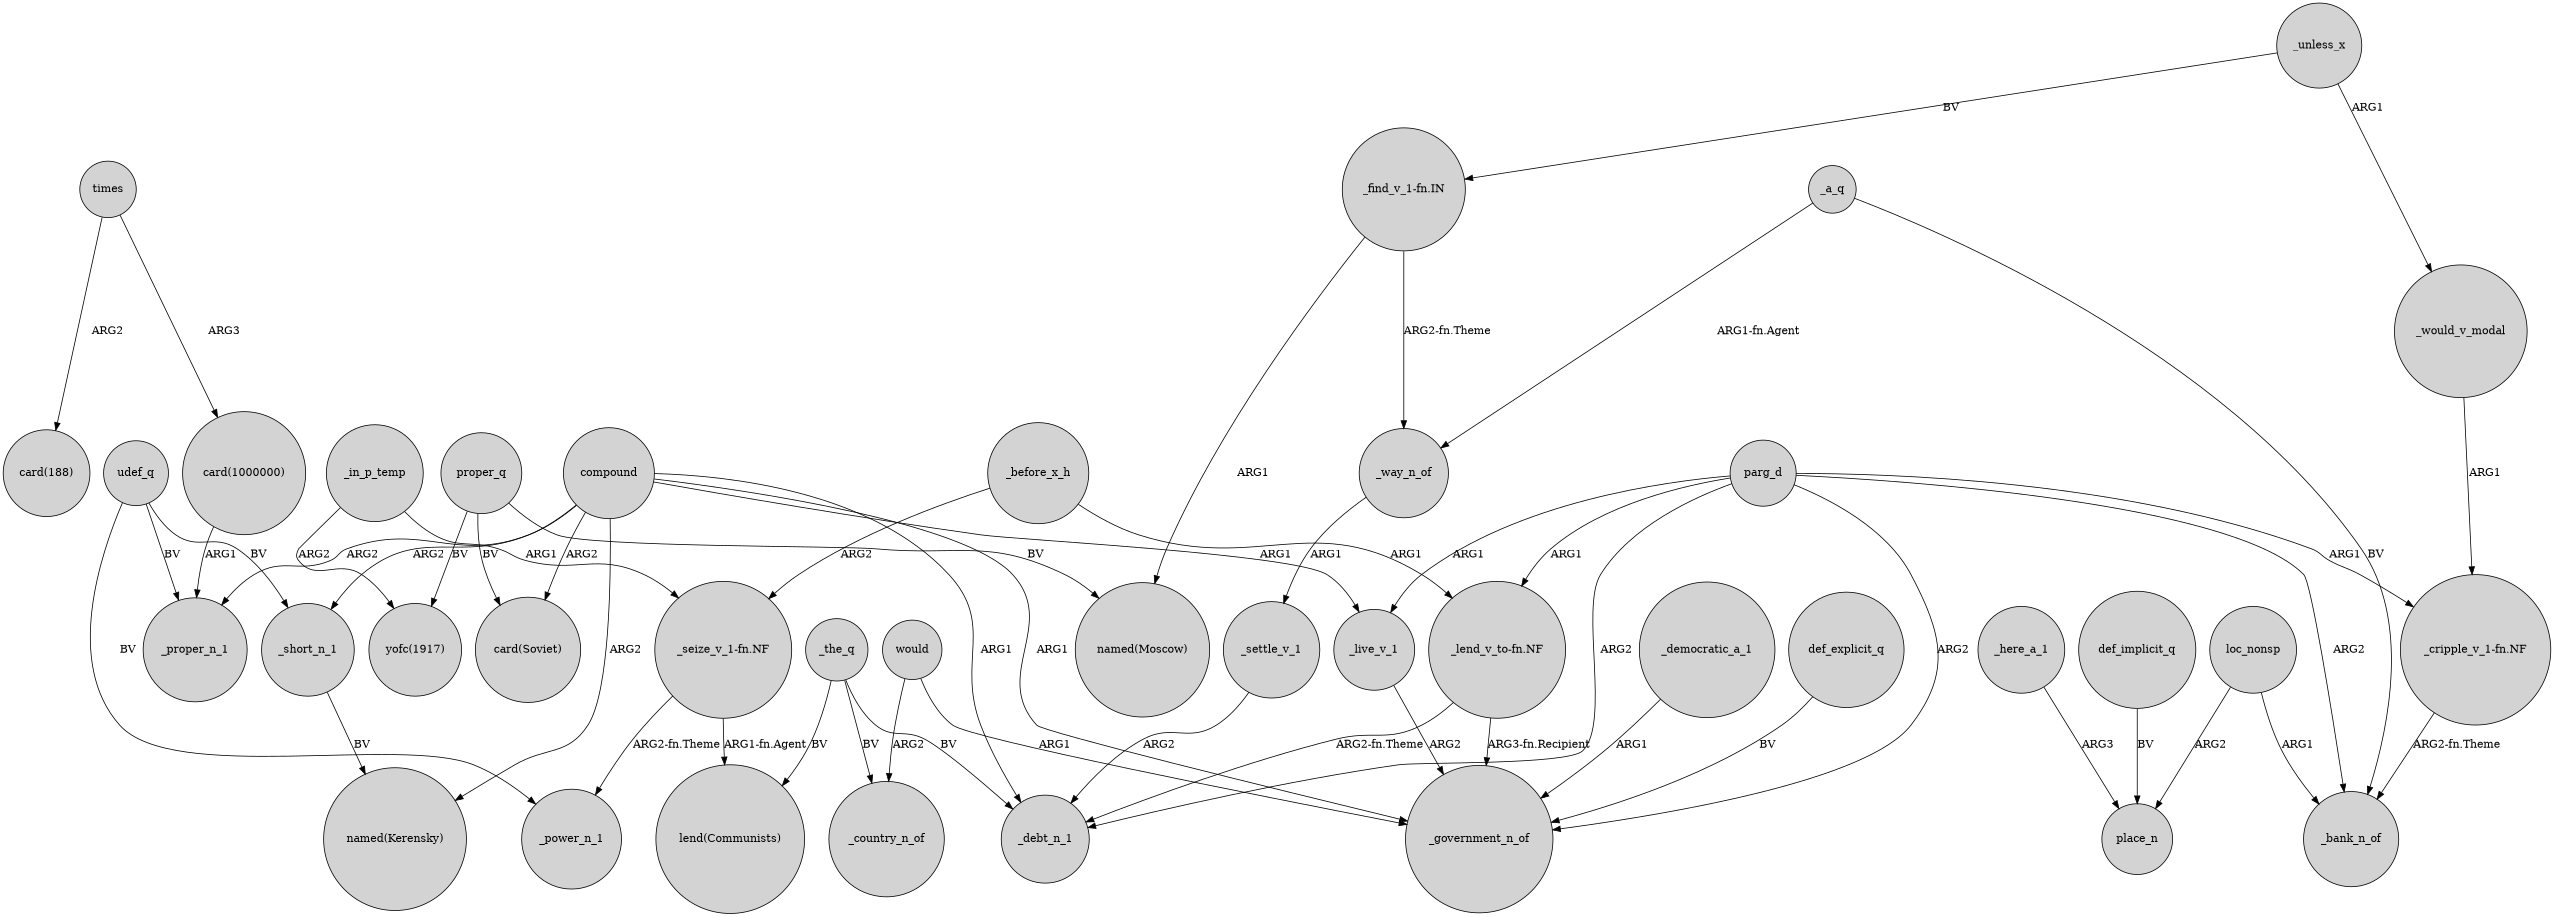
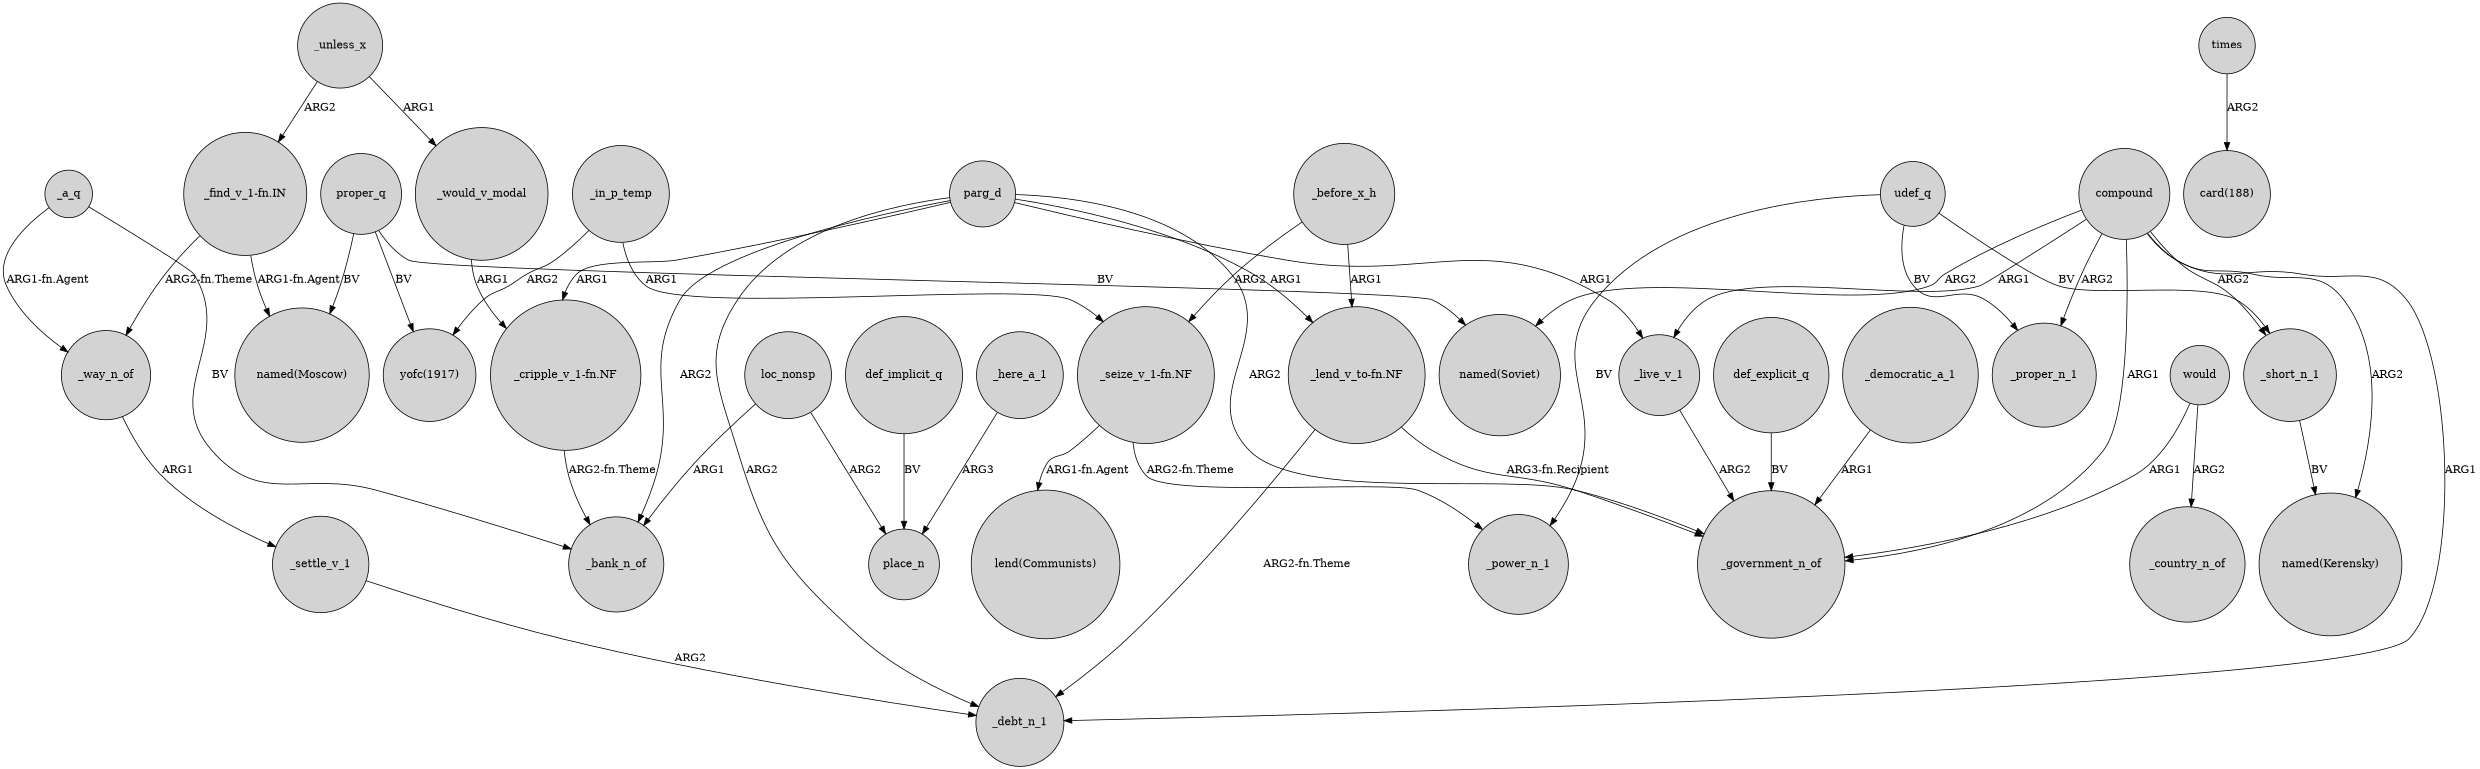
(1951, 108) -> (320, 108)
(244, 473) -> none
(1253, 473) -> (299, 280)
(528, 650) -> (1500, 375)
(837, 650) -> none
